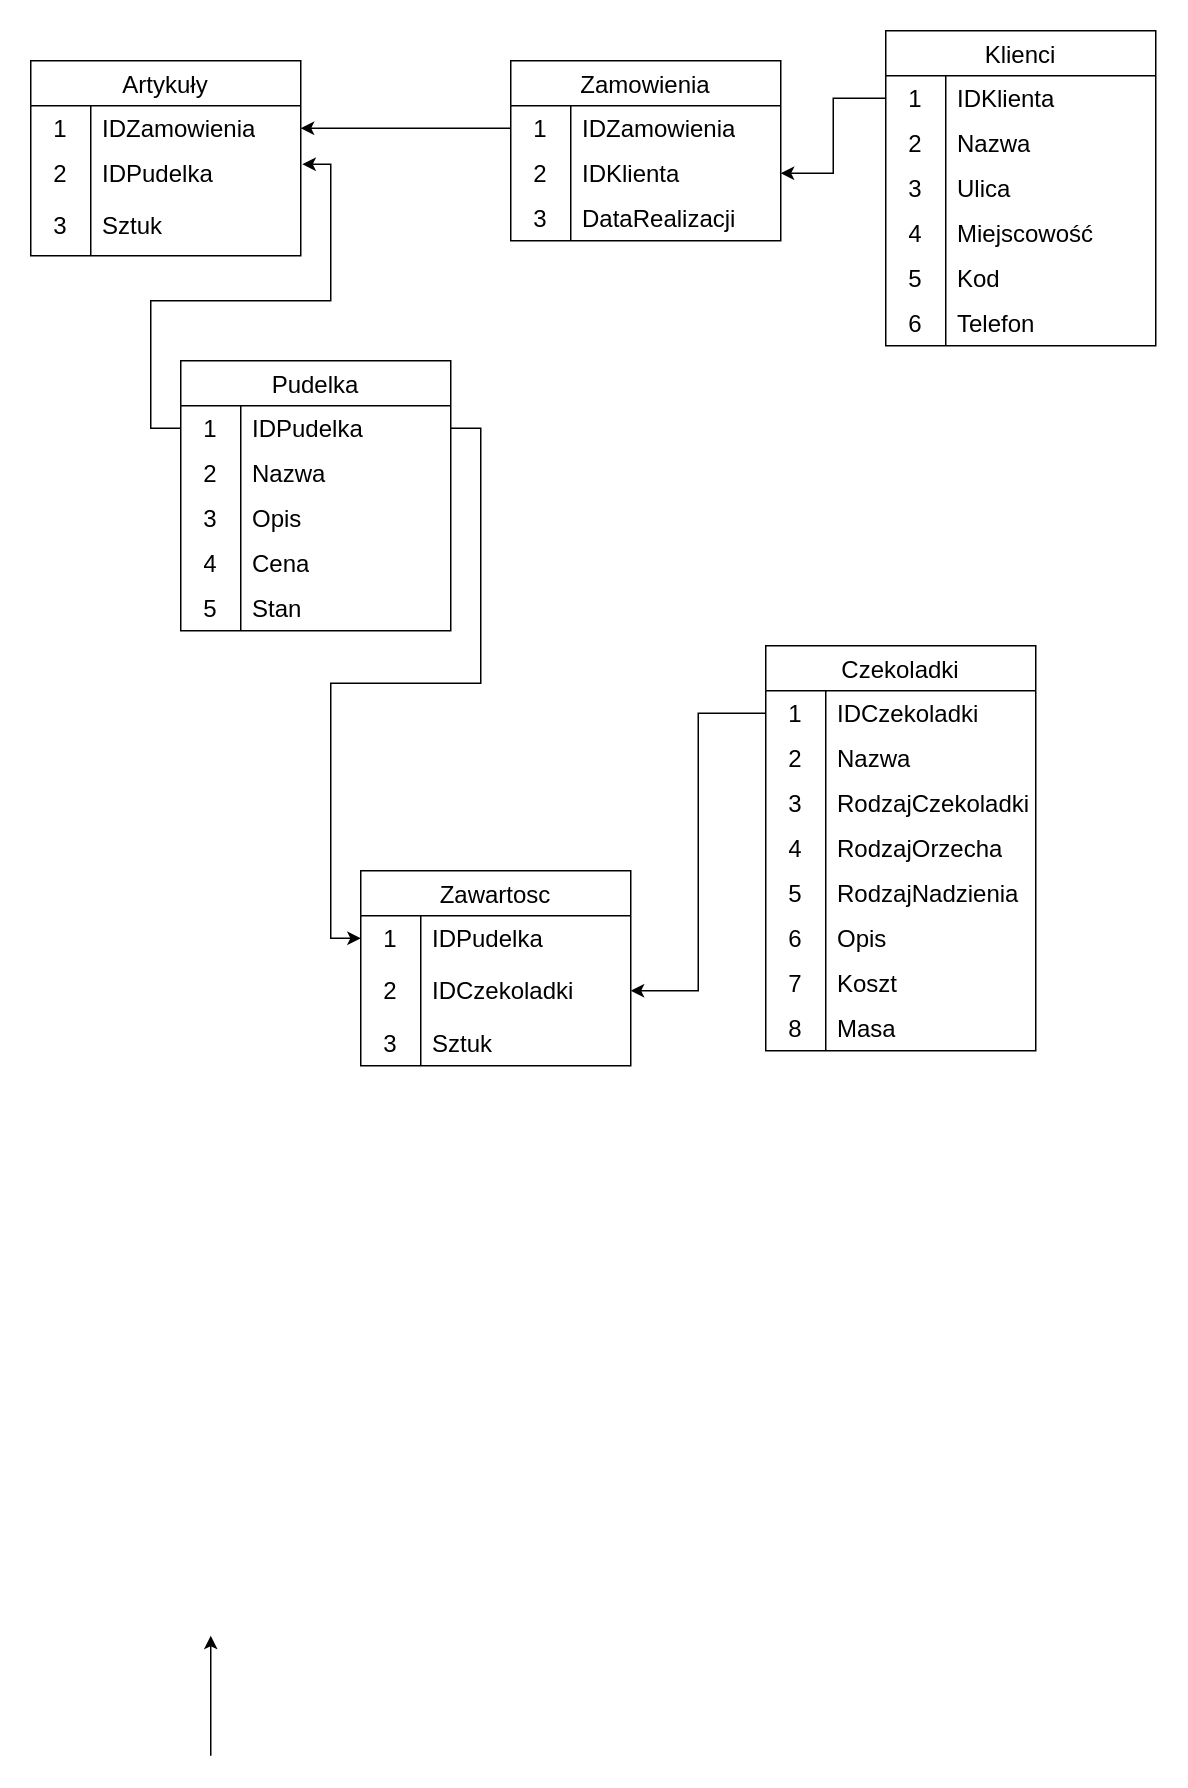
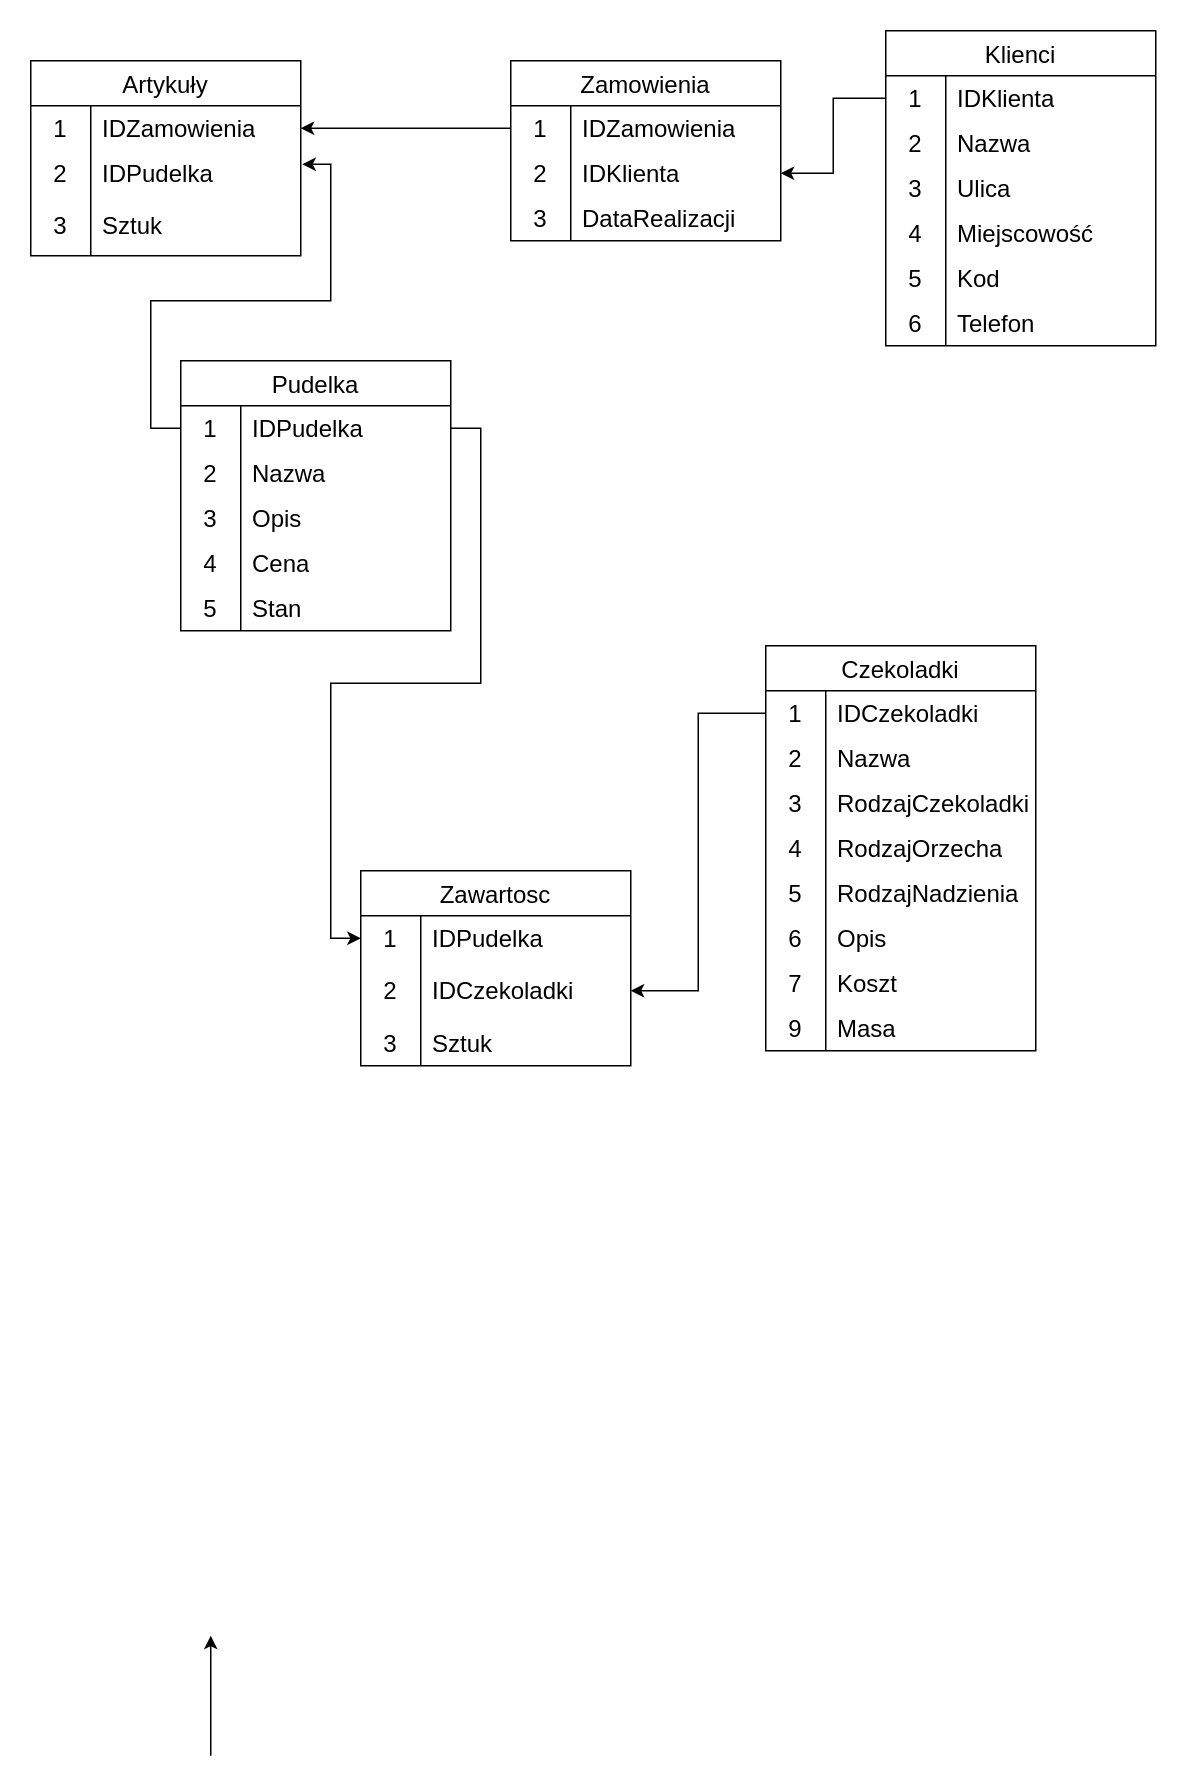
(796, 1028) -> (796, 1028)
